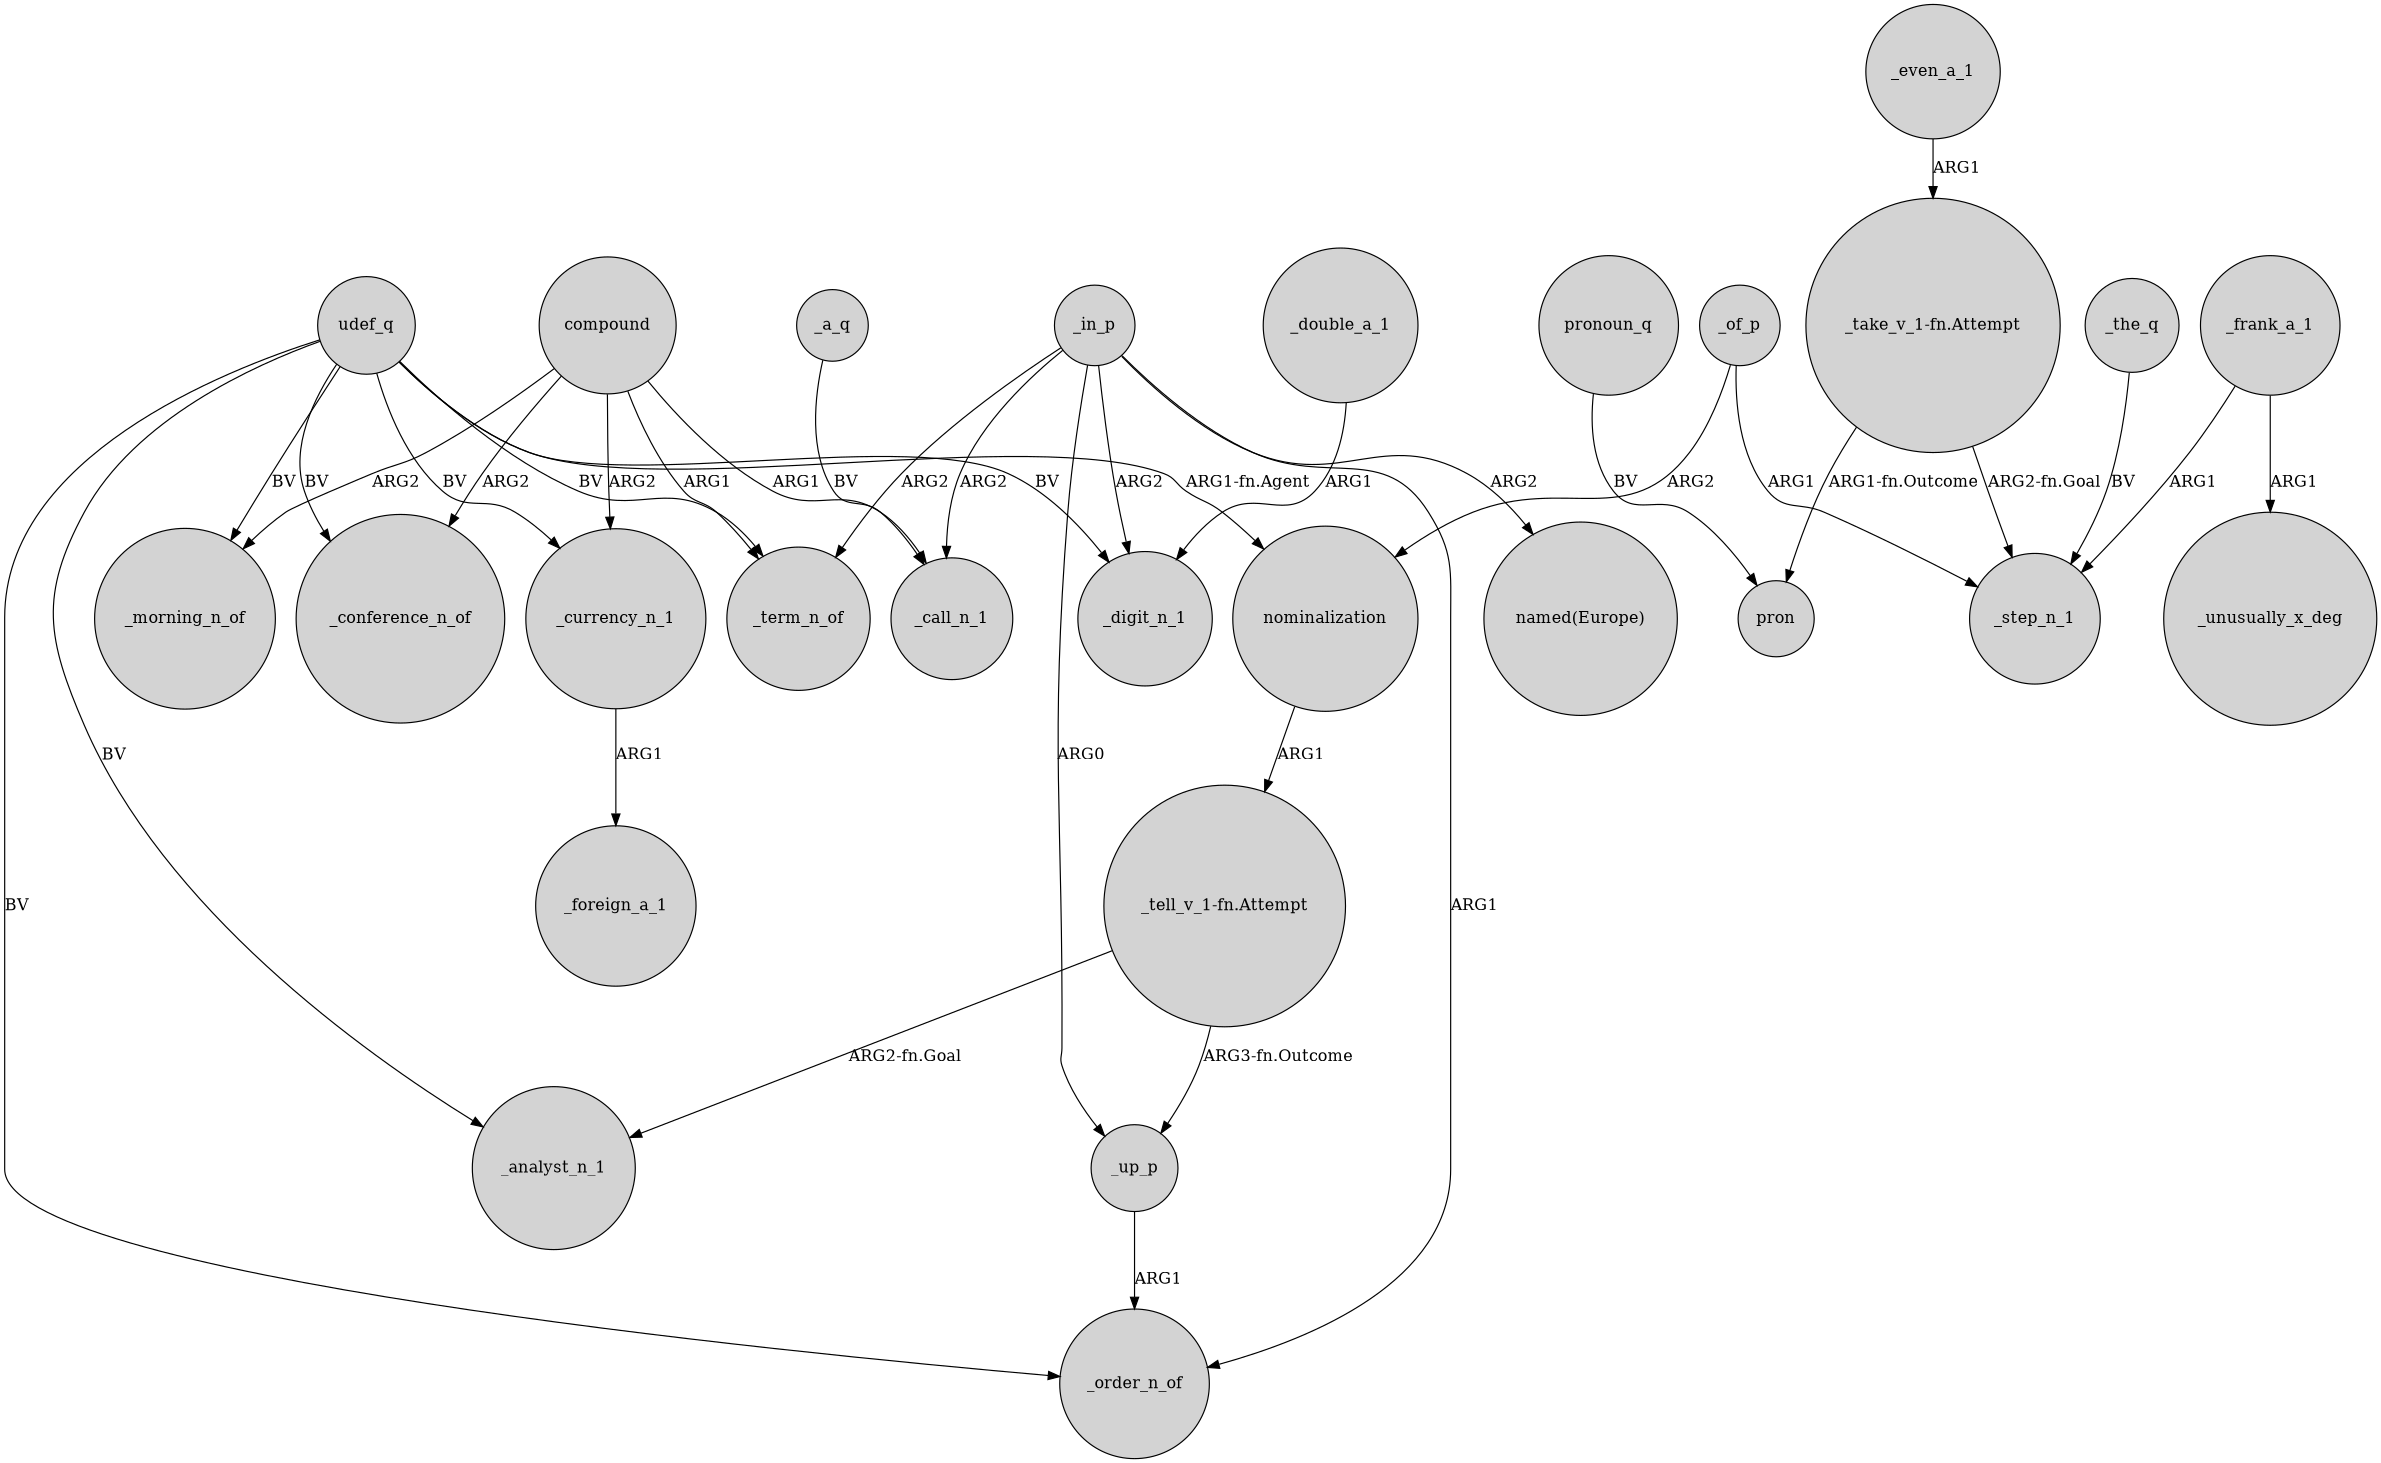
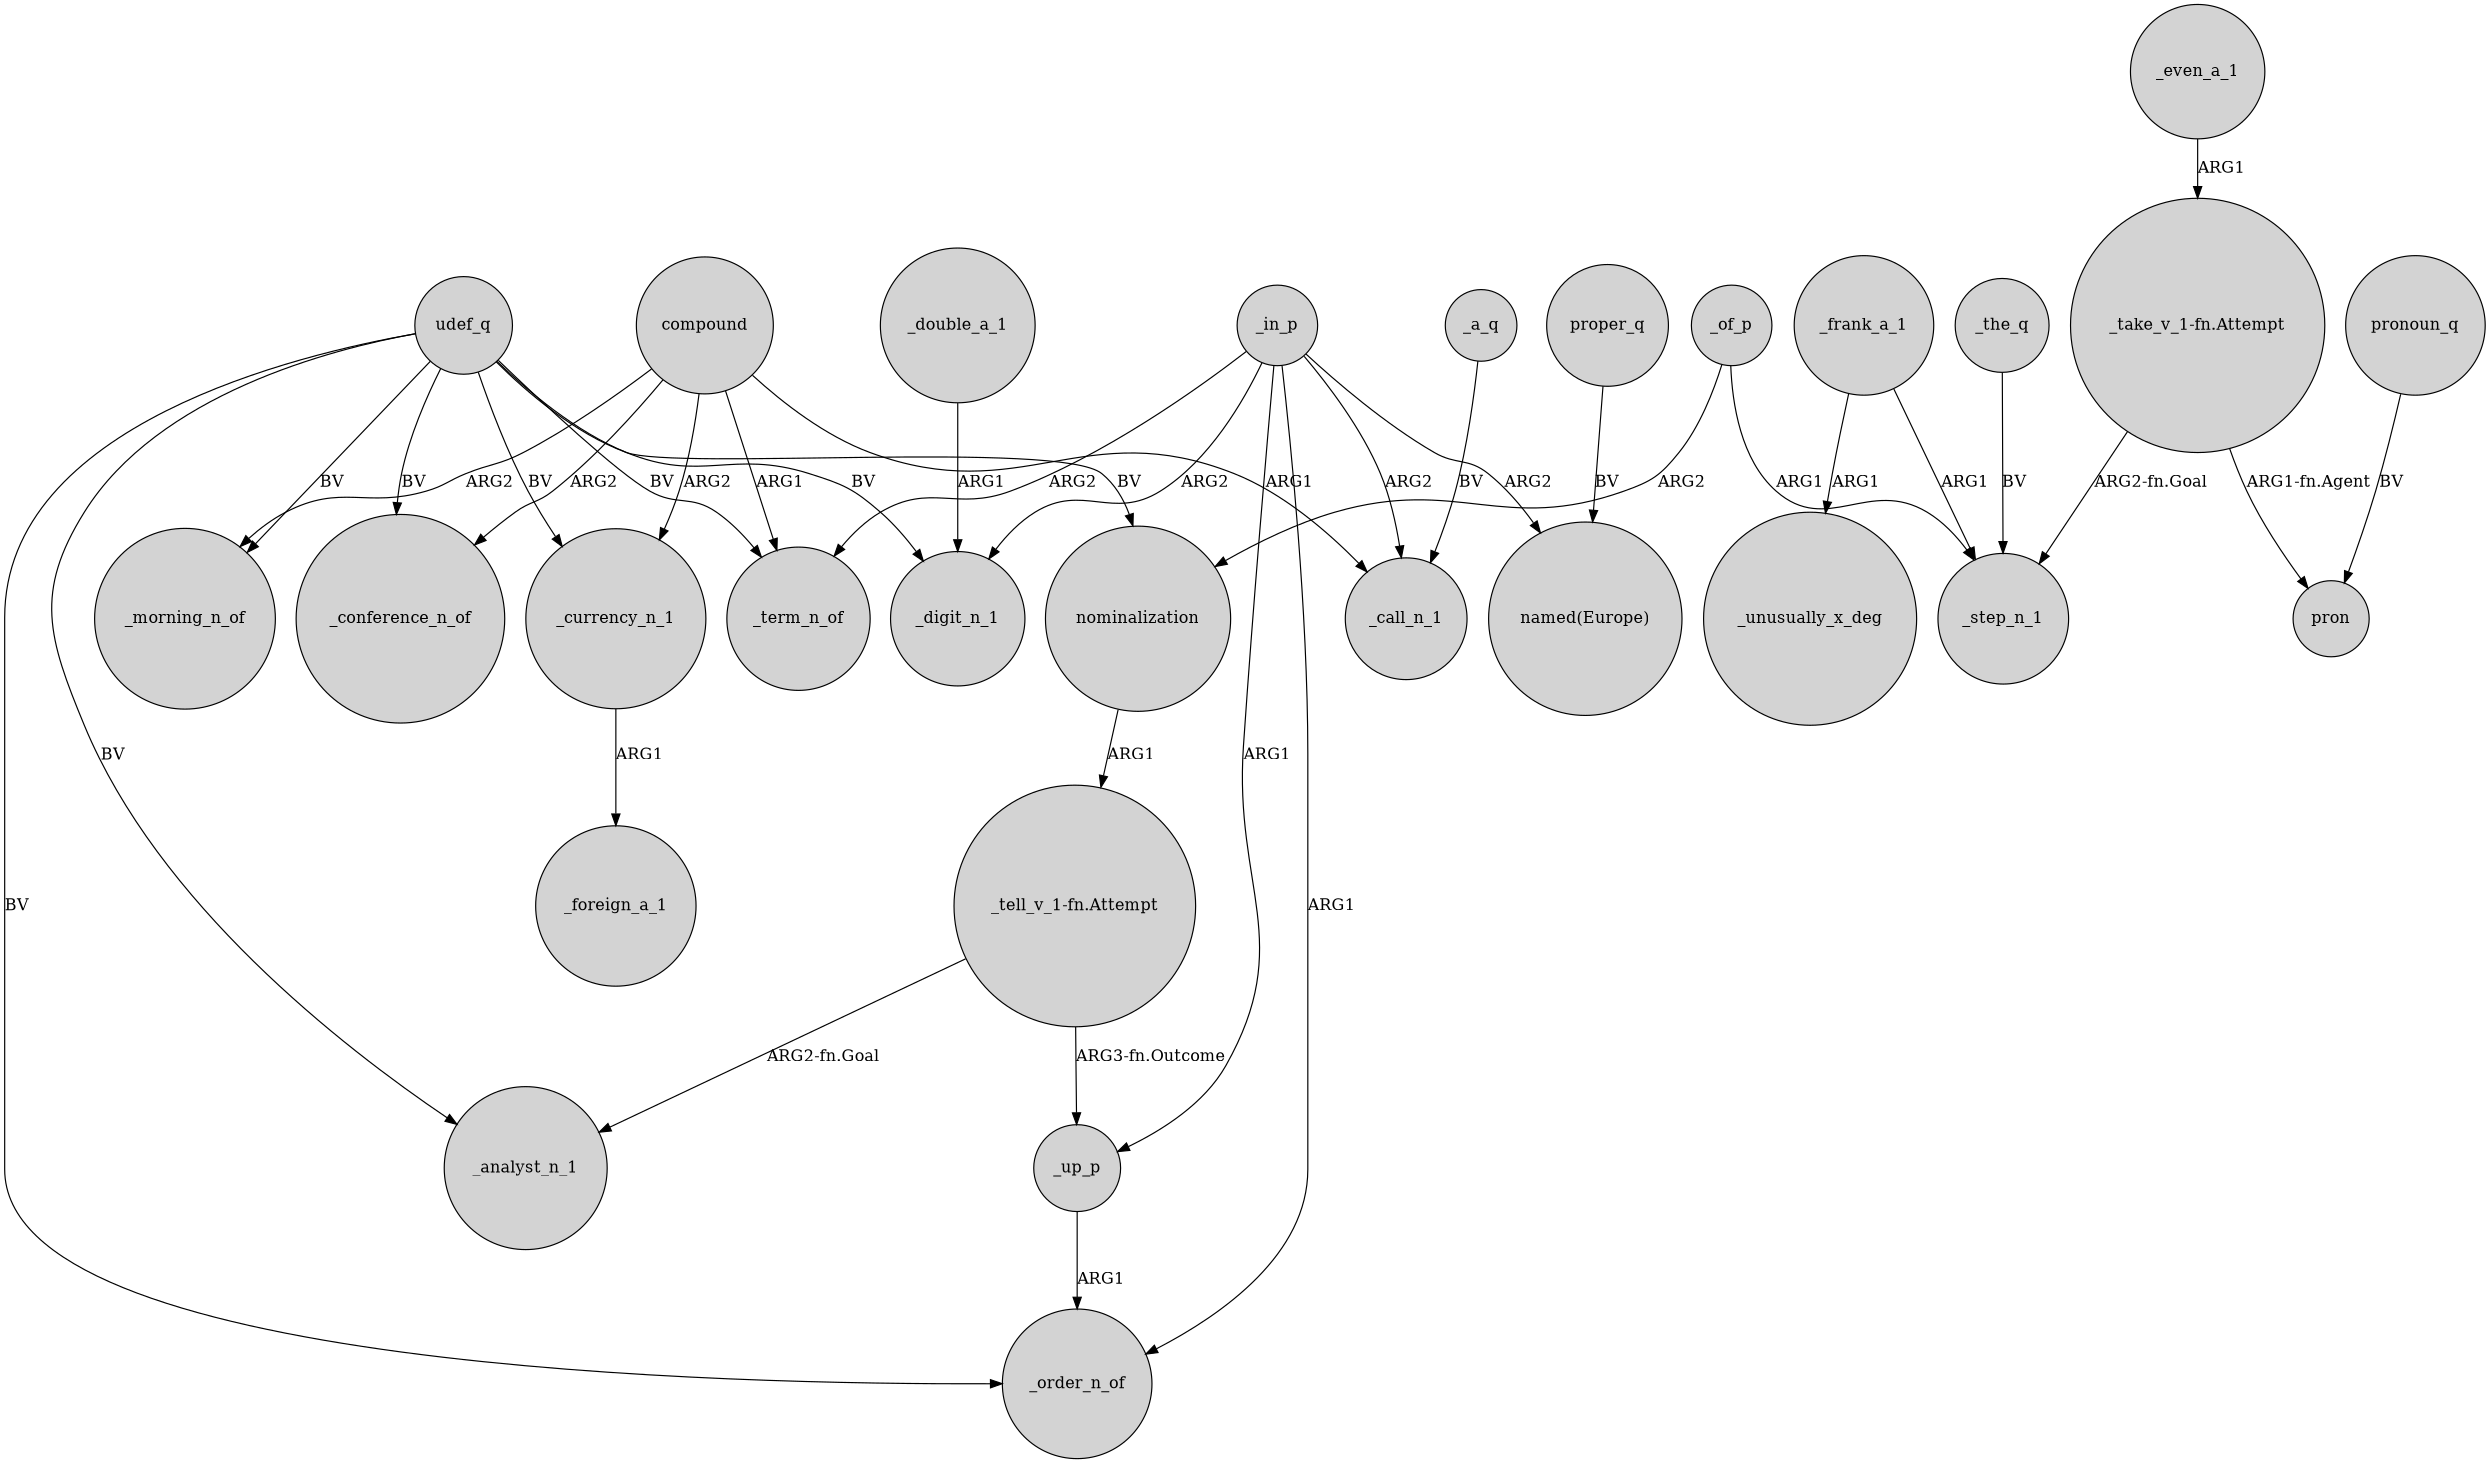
none -> (1608, 325)
(1248, 482) -> (1129, 482)
(1904, 482) -> (2309, 482)
(1081, 755) -> (1267, 755)
